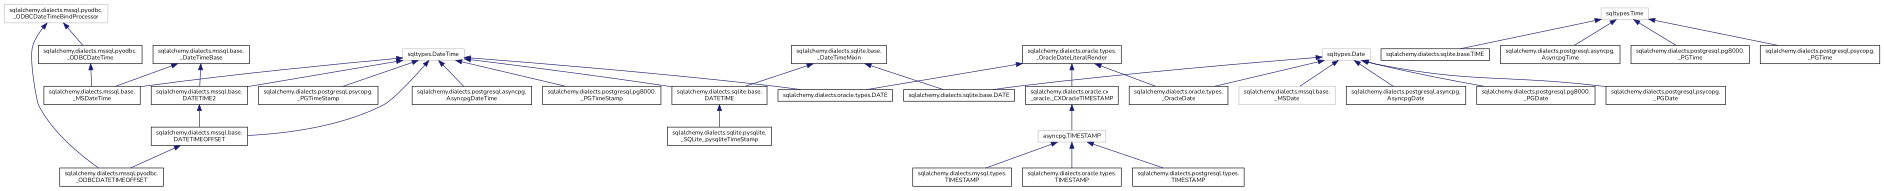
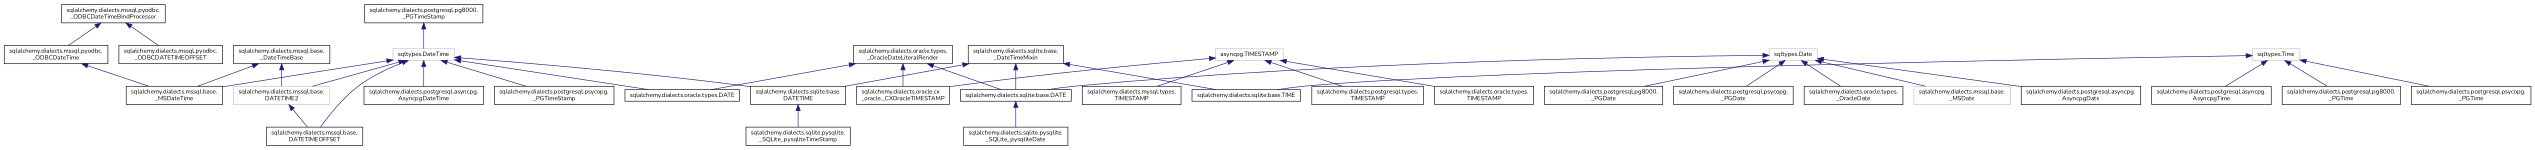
(56, 14) -> (113, 14)
(514, 74) -> (424, 39)
none -> (1139, 76)
(1132, 78) -> (967, 78)
(199, 95) -> (282, 95)
(1072, 121) -> (1079, 71)
none -> (1016, 136)
(153, 158) -> none
